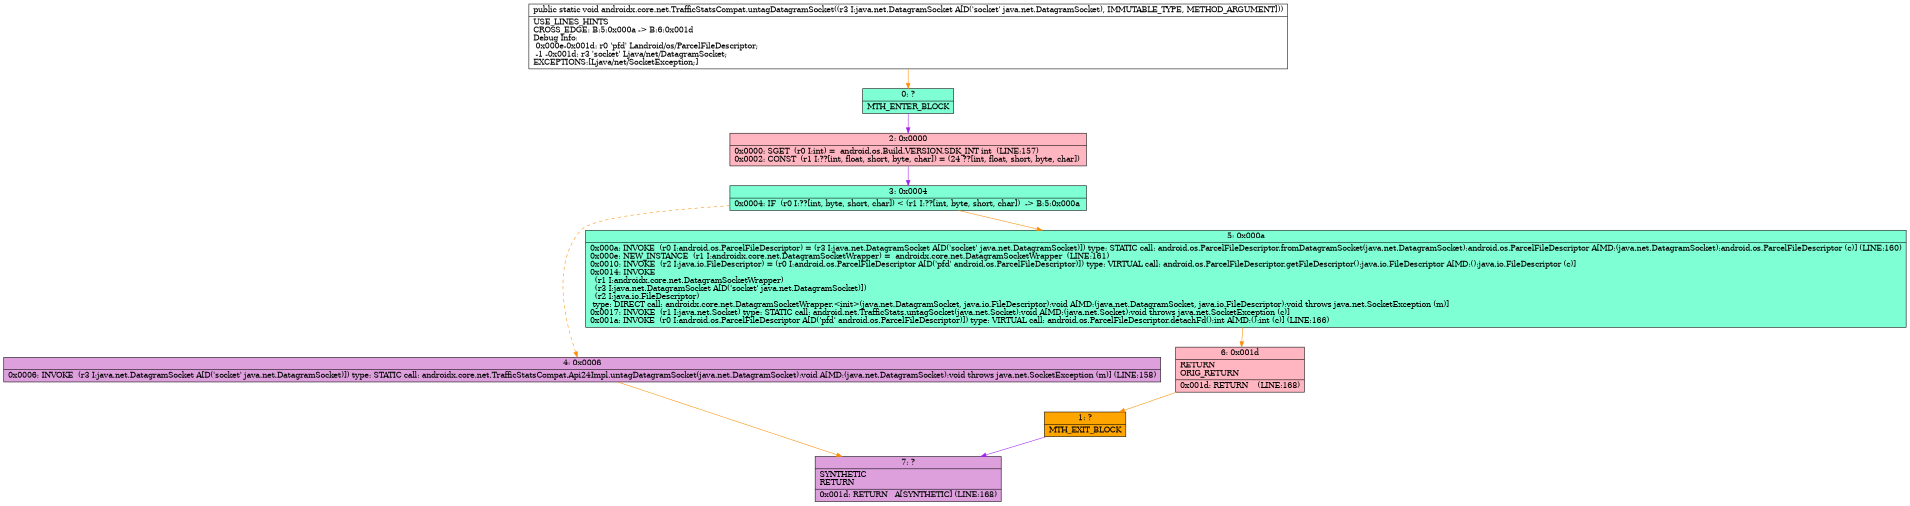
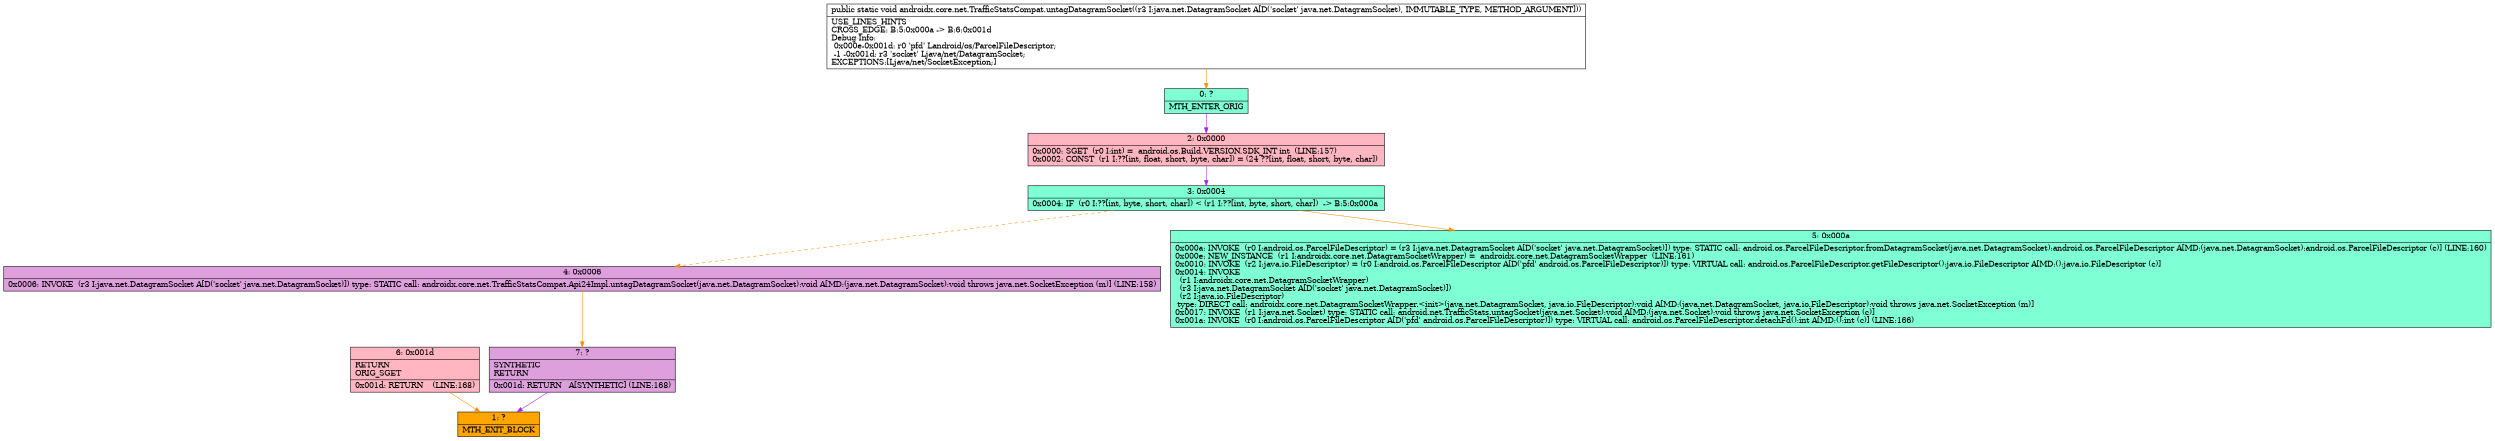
(908, 107) -> (1206, 107)
(1242, 334) -> none
(1209, 373) -> (378, 373)
(1016, 446) -> (535, 401)
